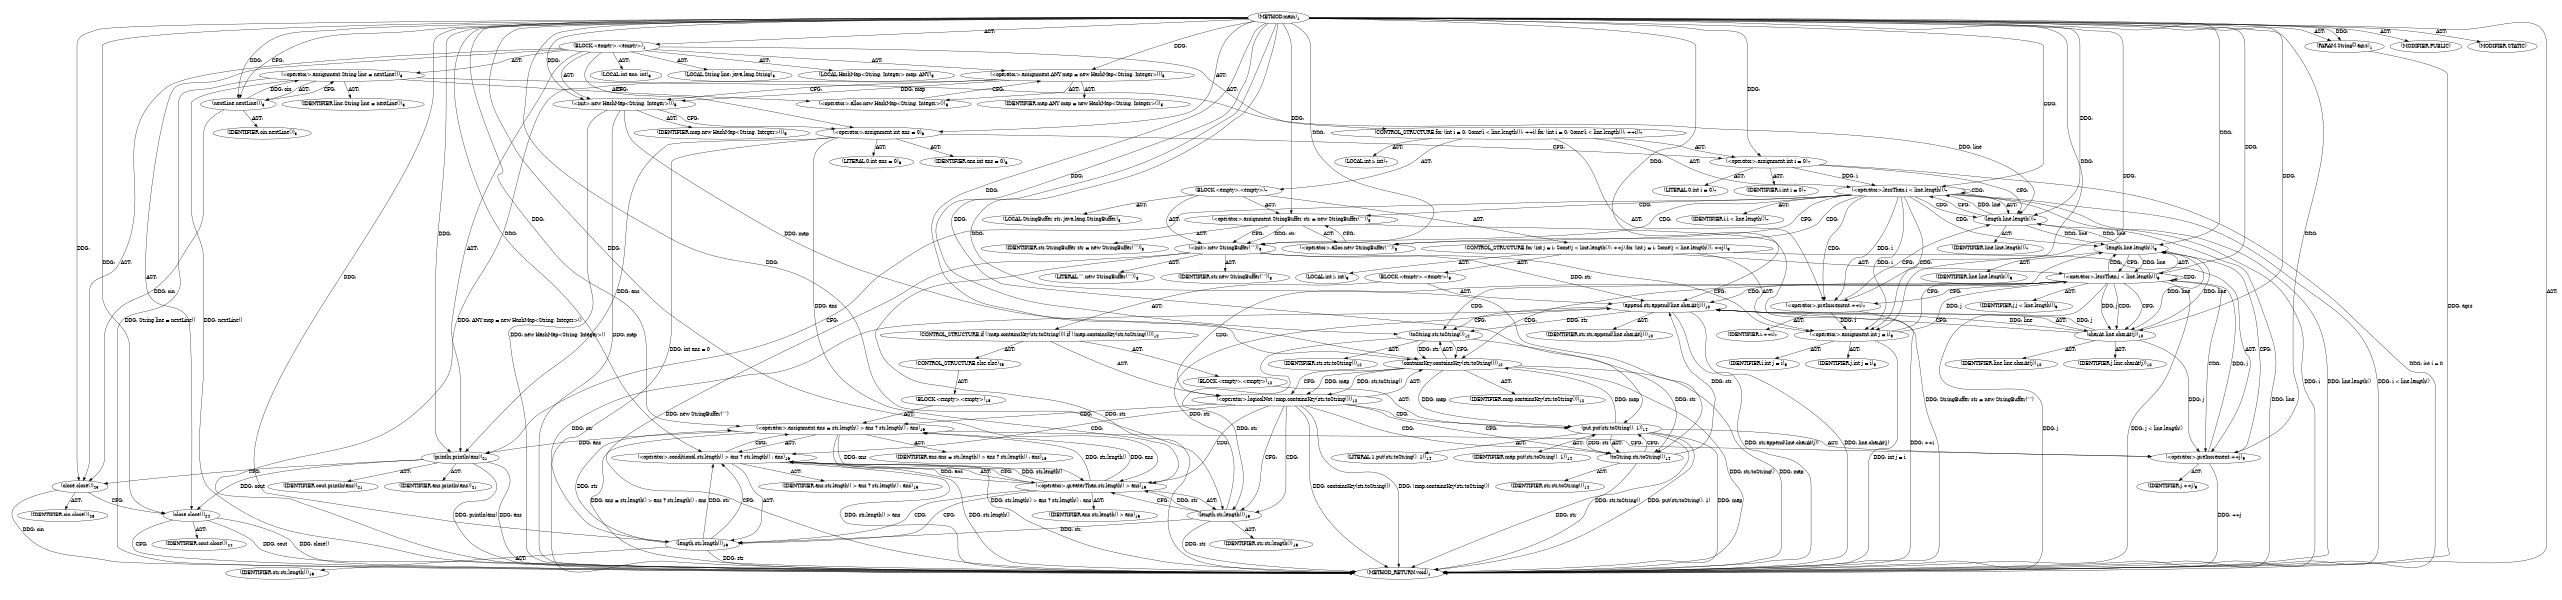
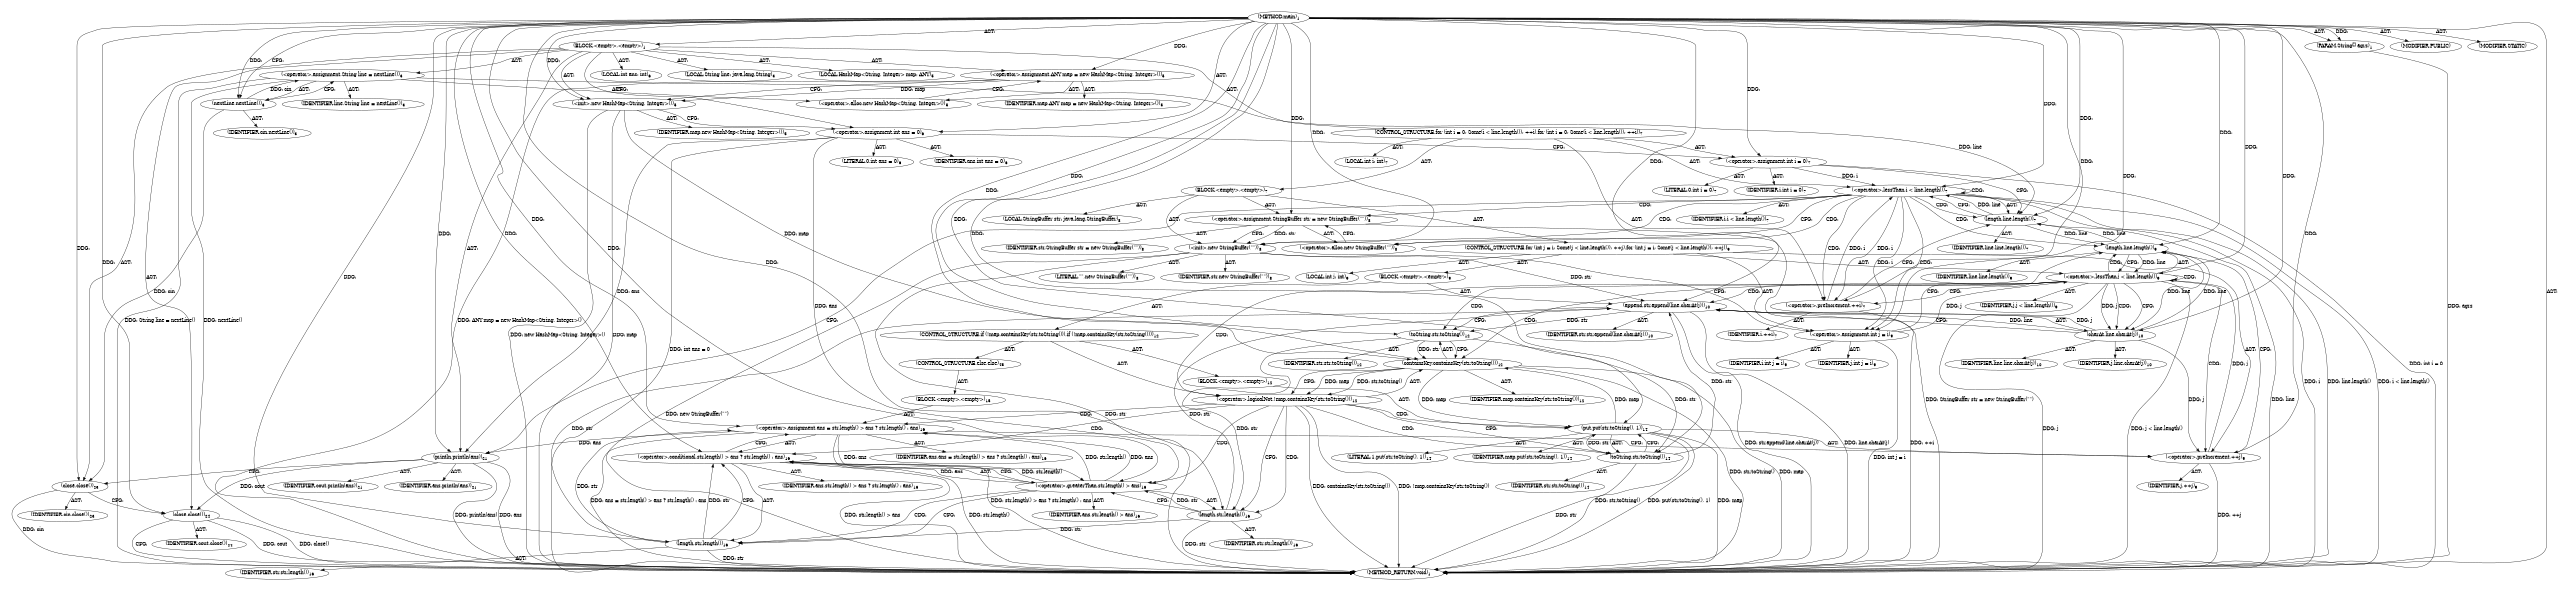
(1838, 320) -> (1849, 244)
